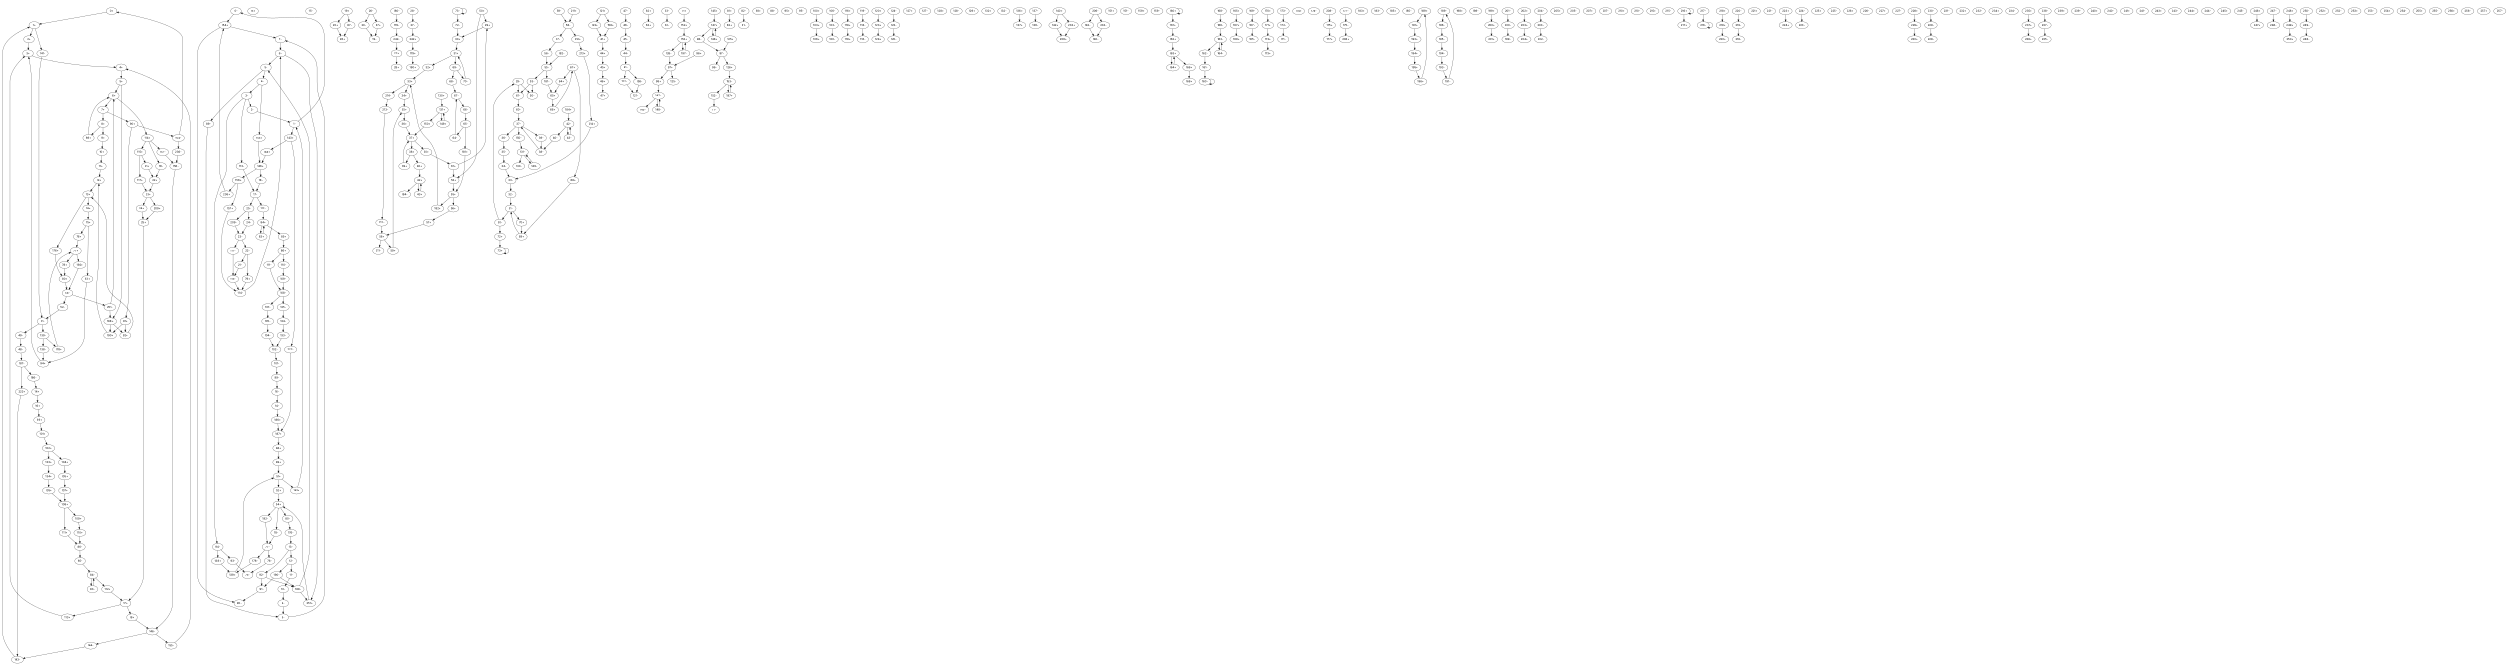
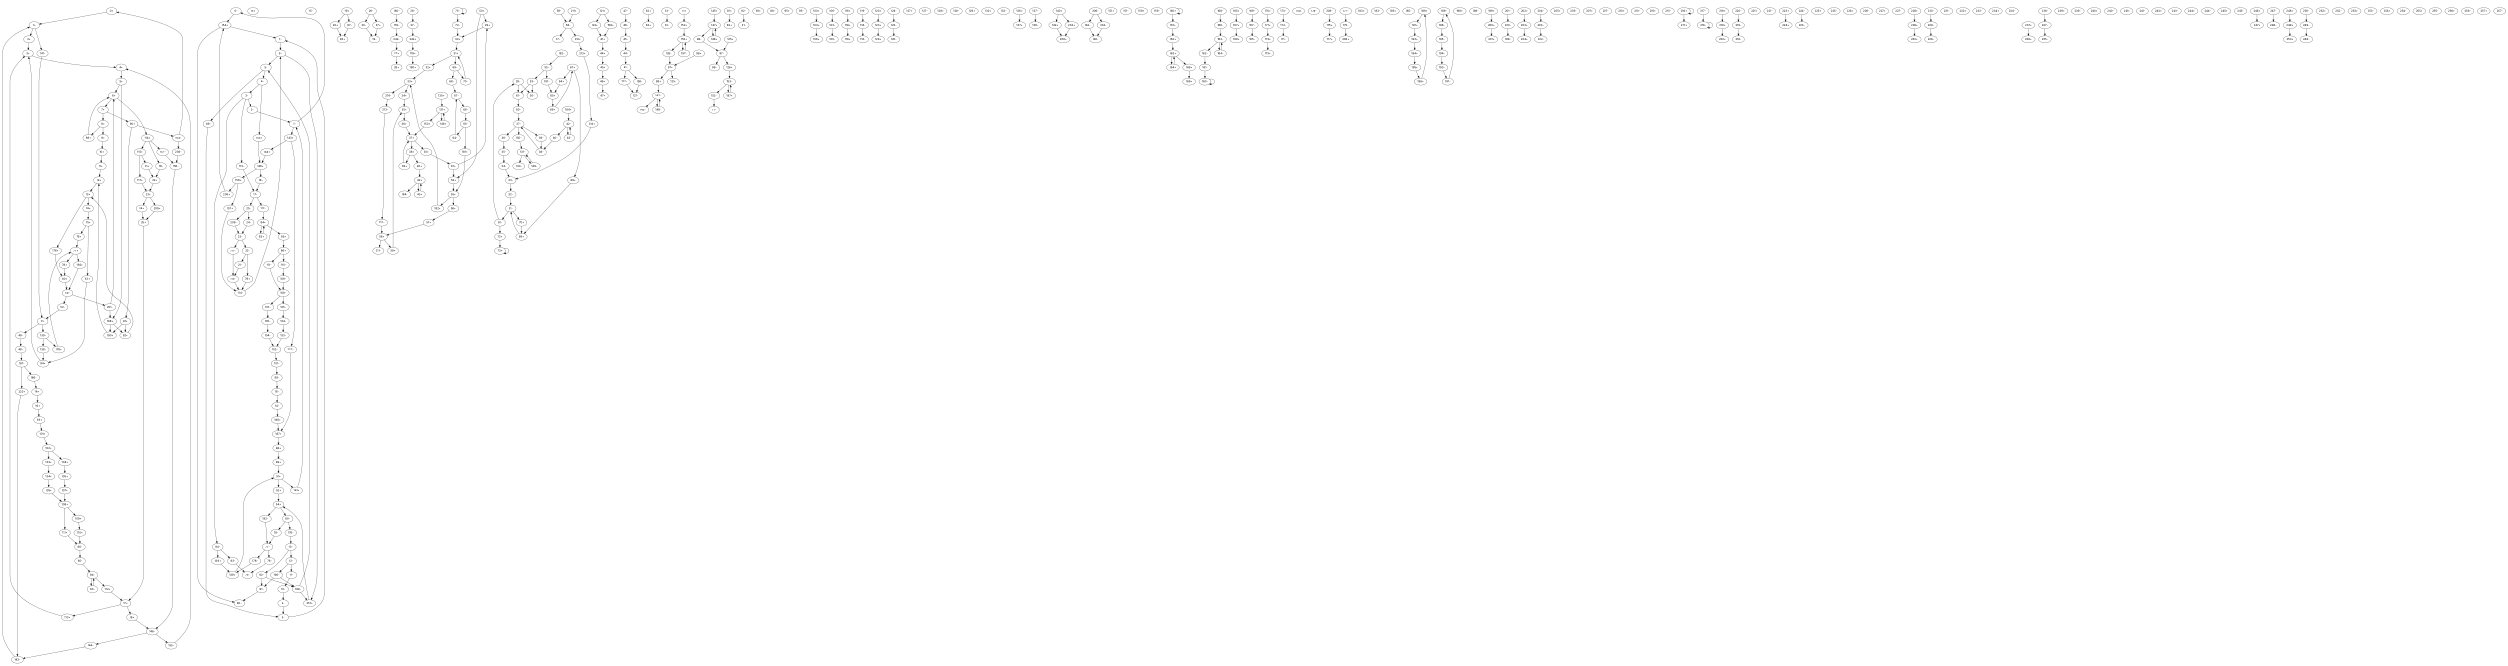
(2028, 11) -> none
(547, 53) -> none
(277, 518) -> (283, 525)
